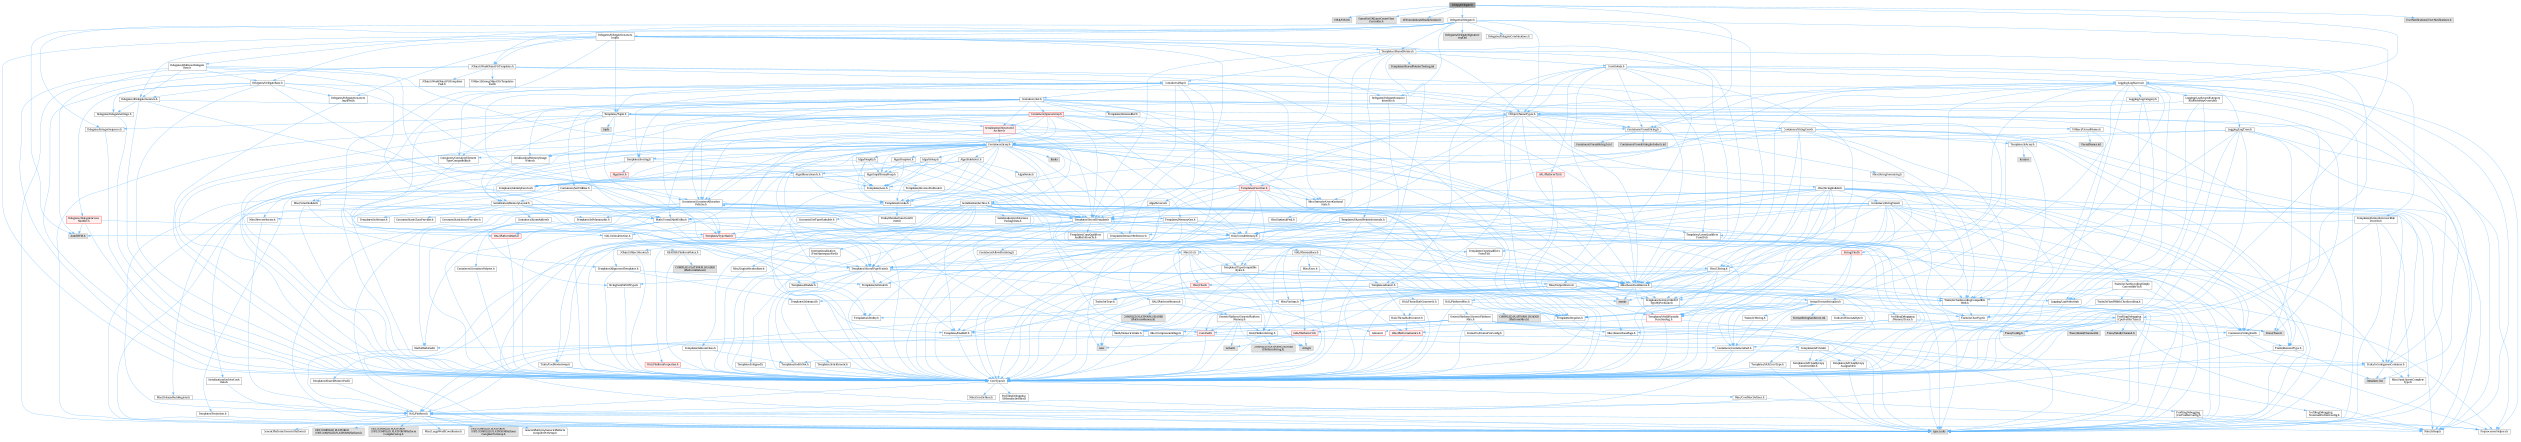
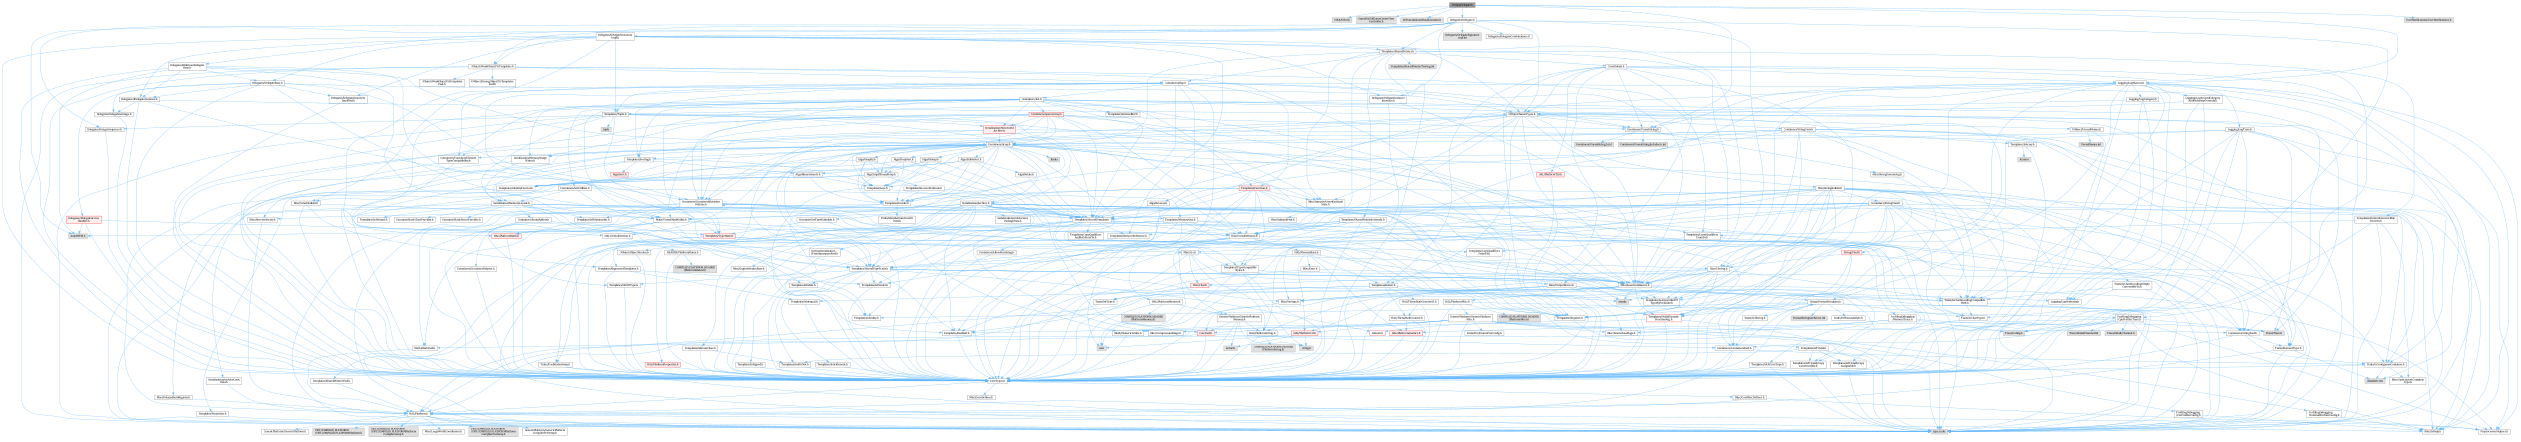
(1058, 236) -> none
(624, 285) -> (624, 285)
(2119, 302) -> none
(1014, 398) -> none
